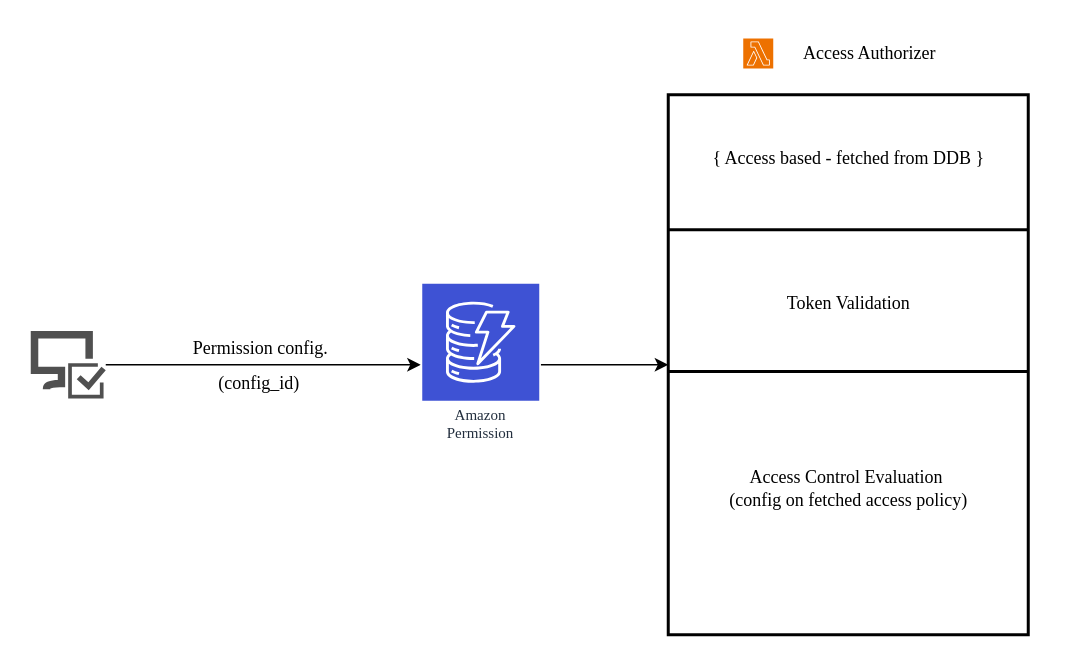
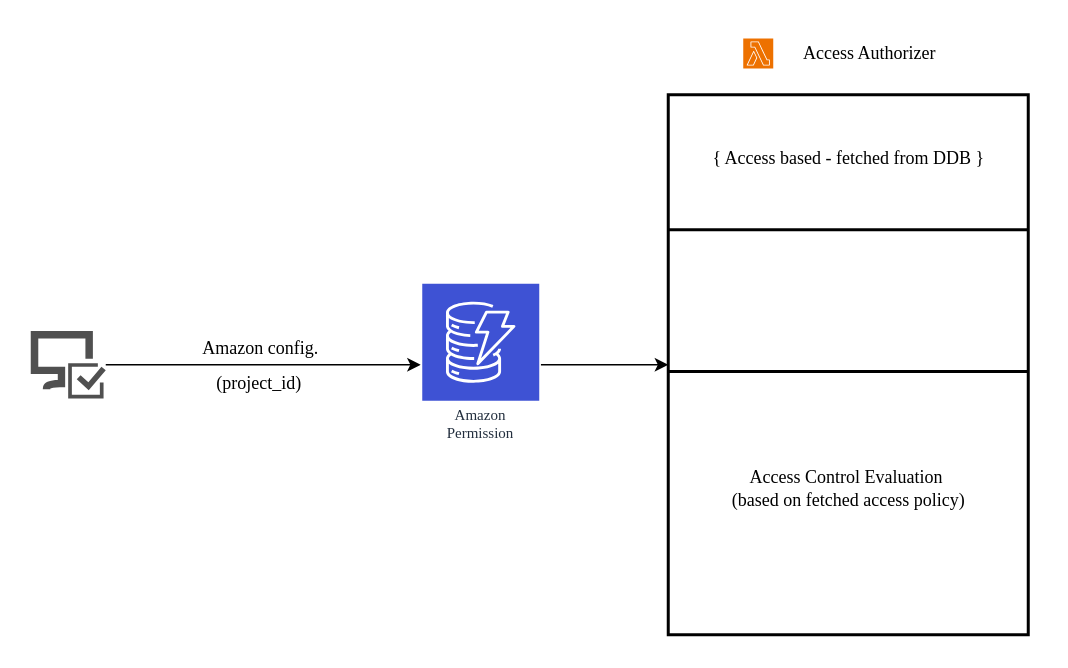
(848, 304) -> none
(261, 349) -> (261, 349)
(260, 383) -> (260, 383)
(849, 488) -> (849, 488)
